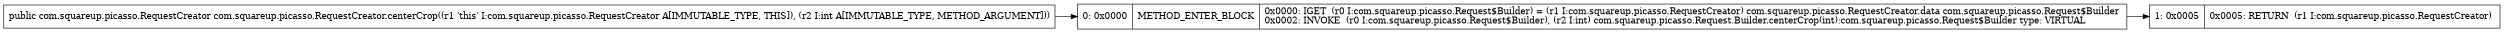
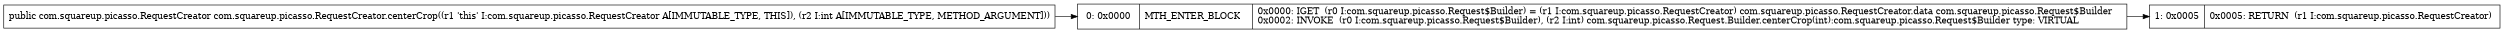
(1196, 16) -> (1192, 16)
